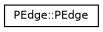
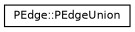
(51, 16) -> (67, 16)
